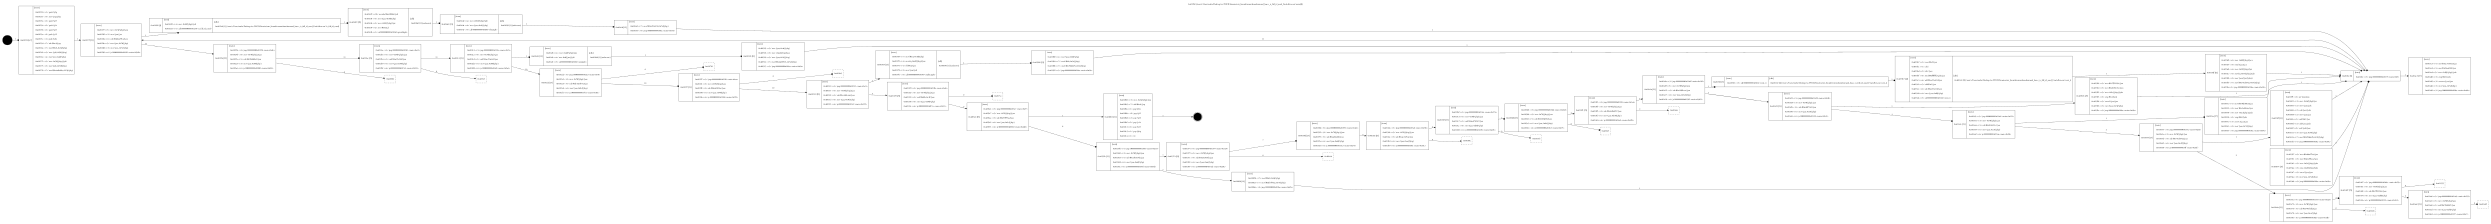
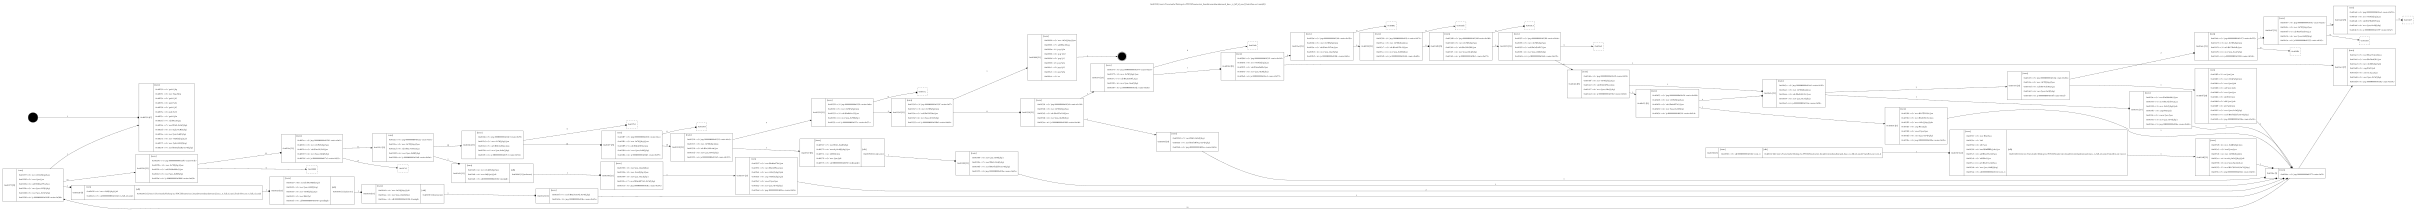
(77, 40) -> (91, 143)
(1587, 46) -> (698, 176)
none -> (1808, 64)
(1709, 87) -> (1695, 88)
